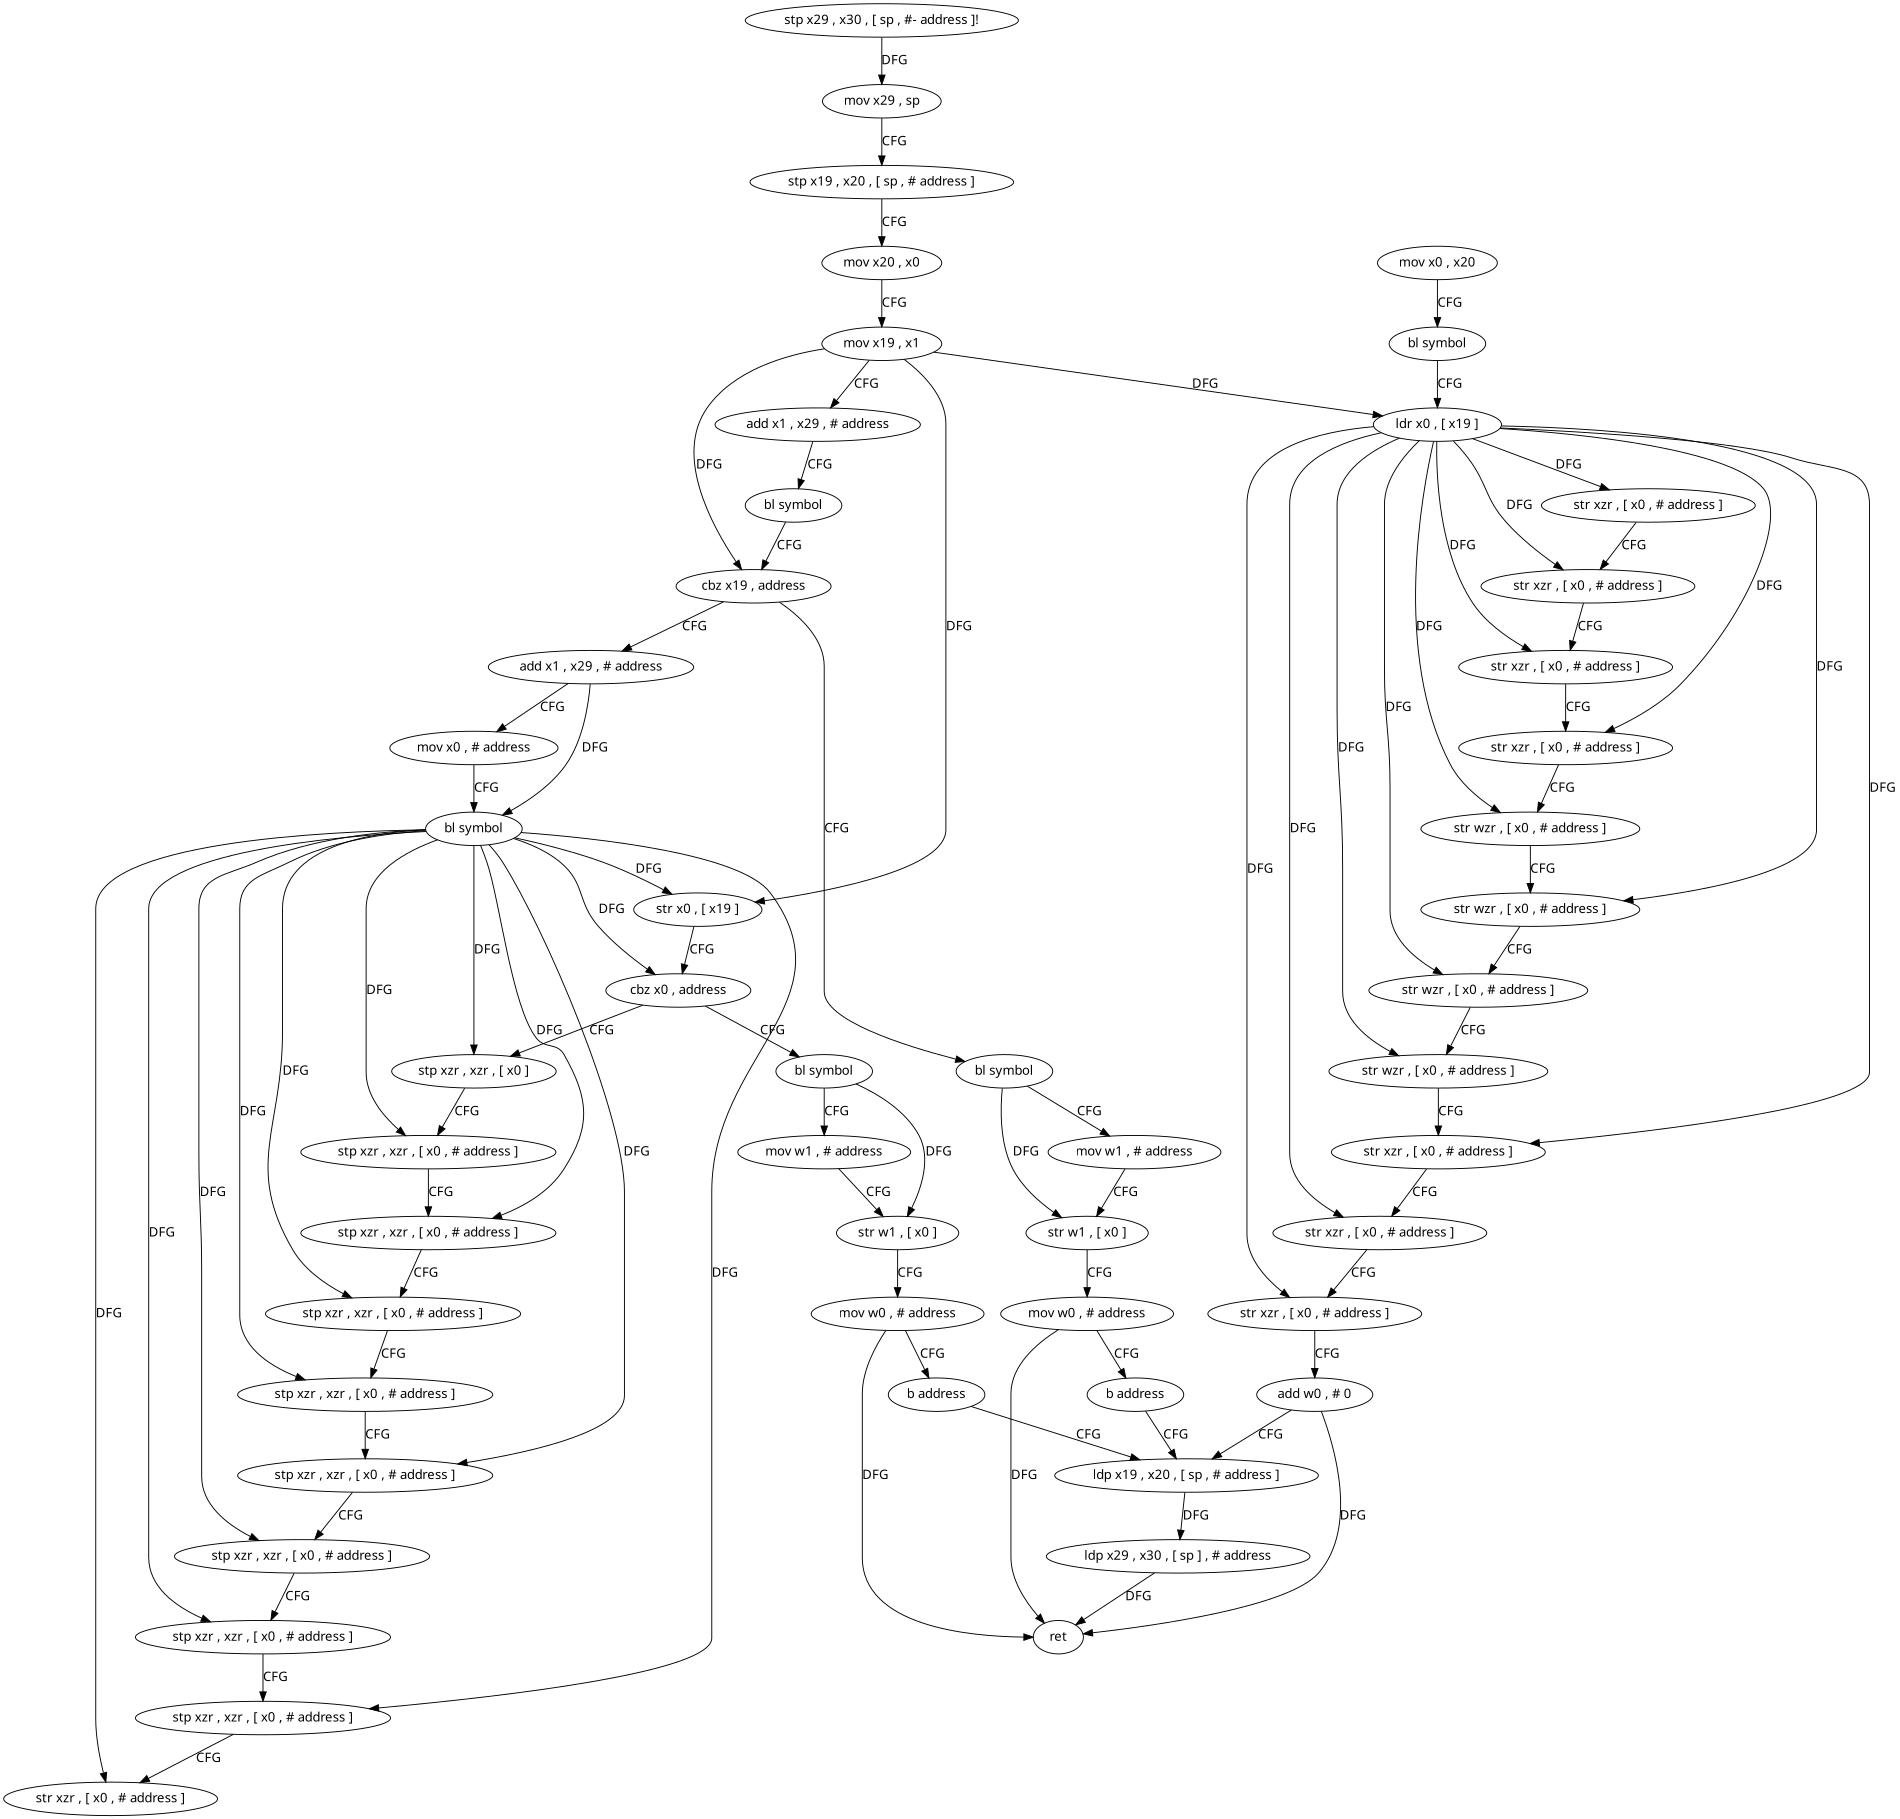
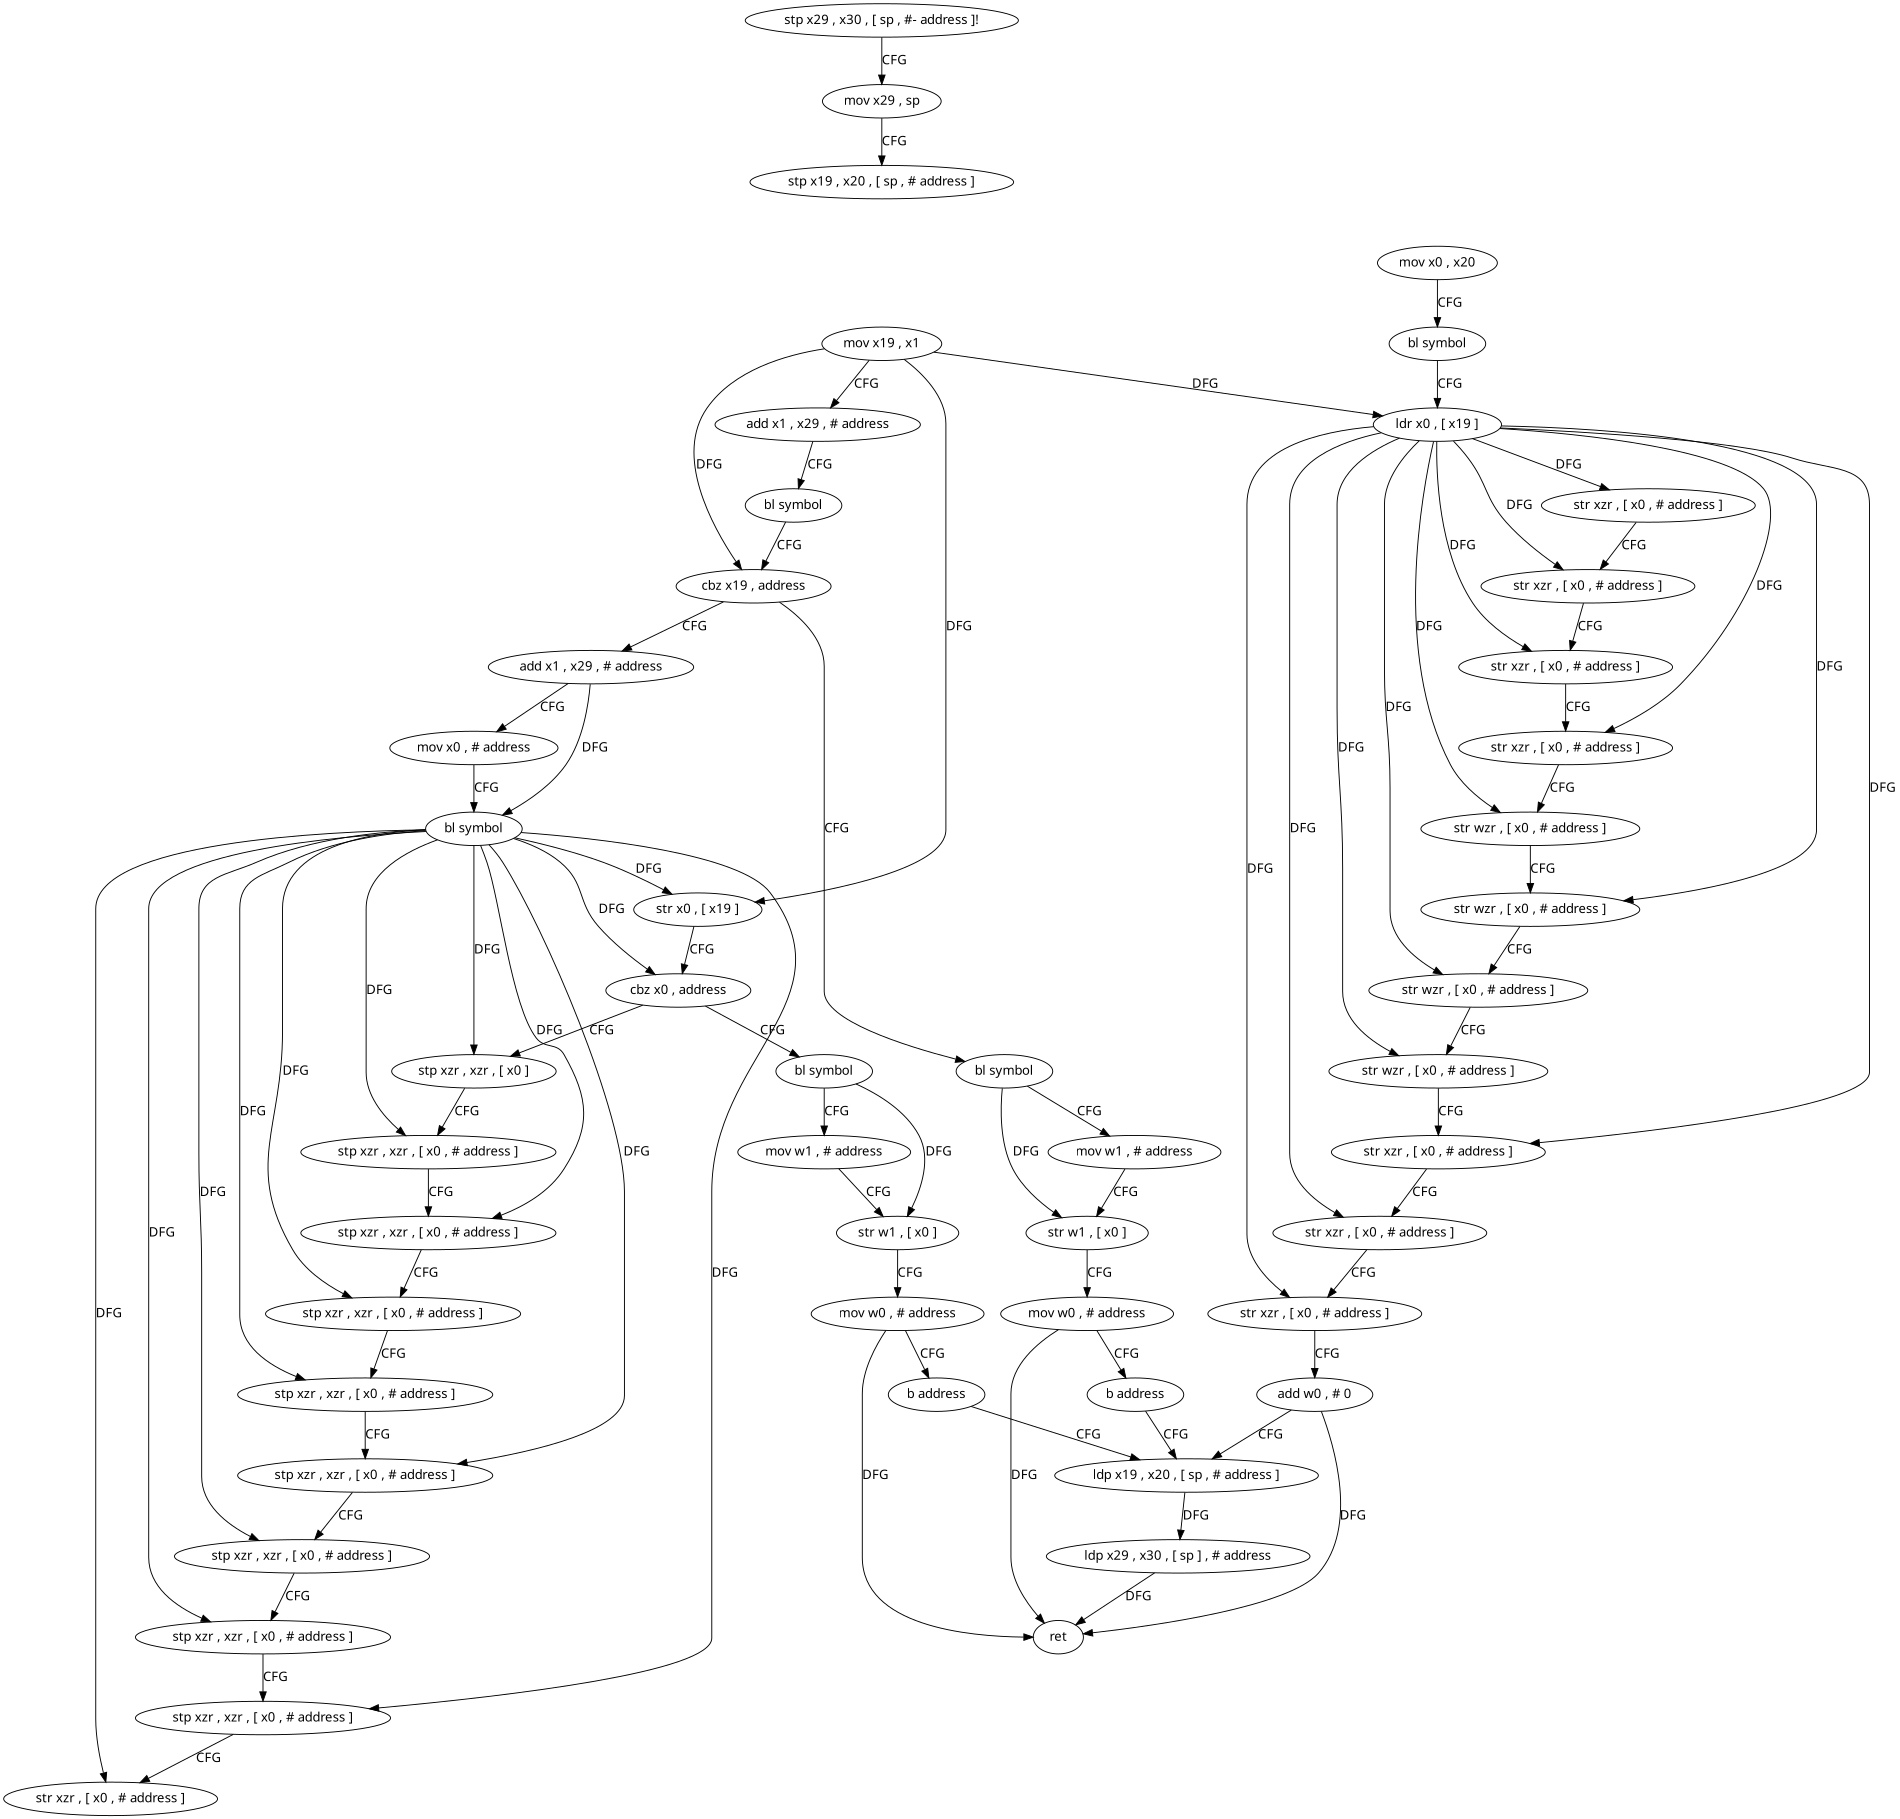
(895, 61) -> (895, 61)
(882, 263) -> none
